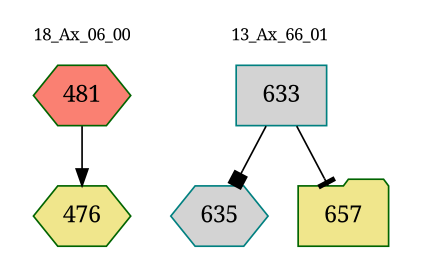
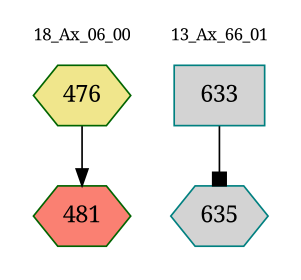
(82, 148) -> (82, 148)
(343, 216) -> none
